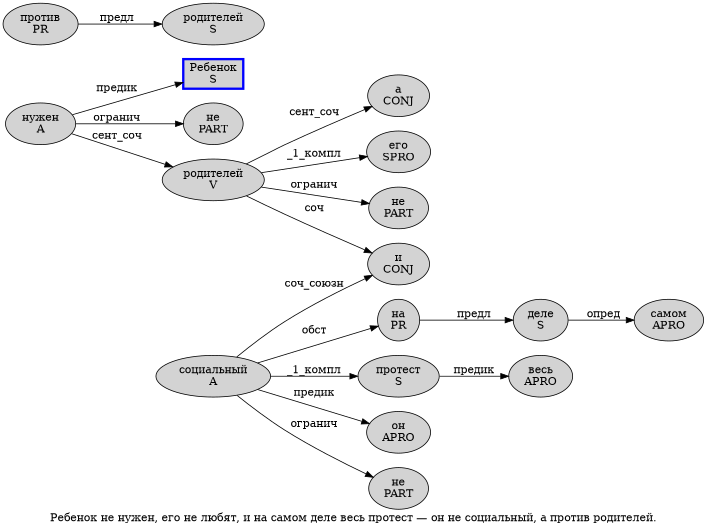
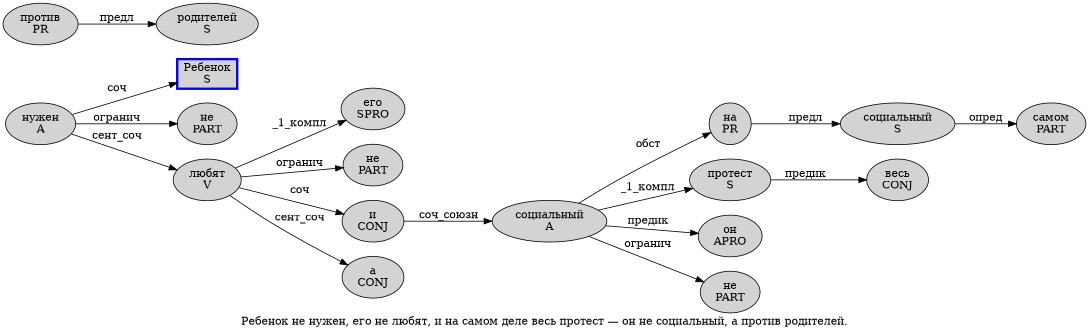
(117, 88) -> (117, 88)
(213, 180) -> (207, 180)
(298, 313) -> (444, 221)
(541, 320) -> (898, 124)
(669, 320) -> (1051, 124)
(541, 376) -> (898, 180)
